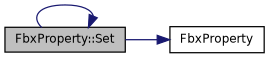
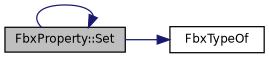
(217, 40) -> (217, 40)
